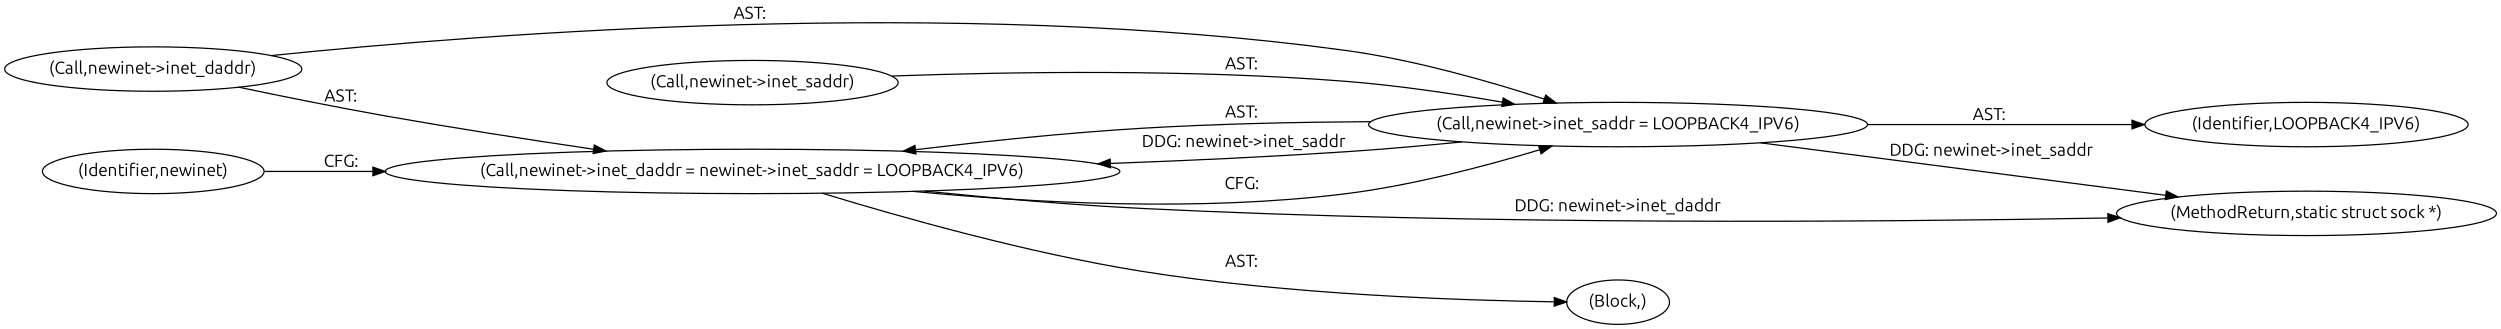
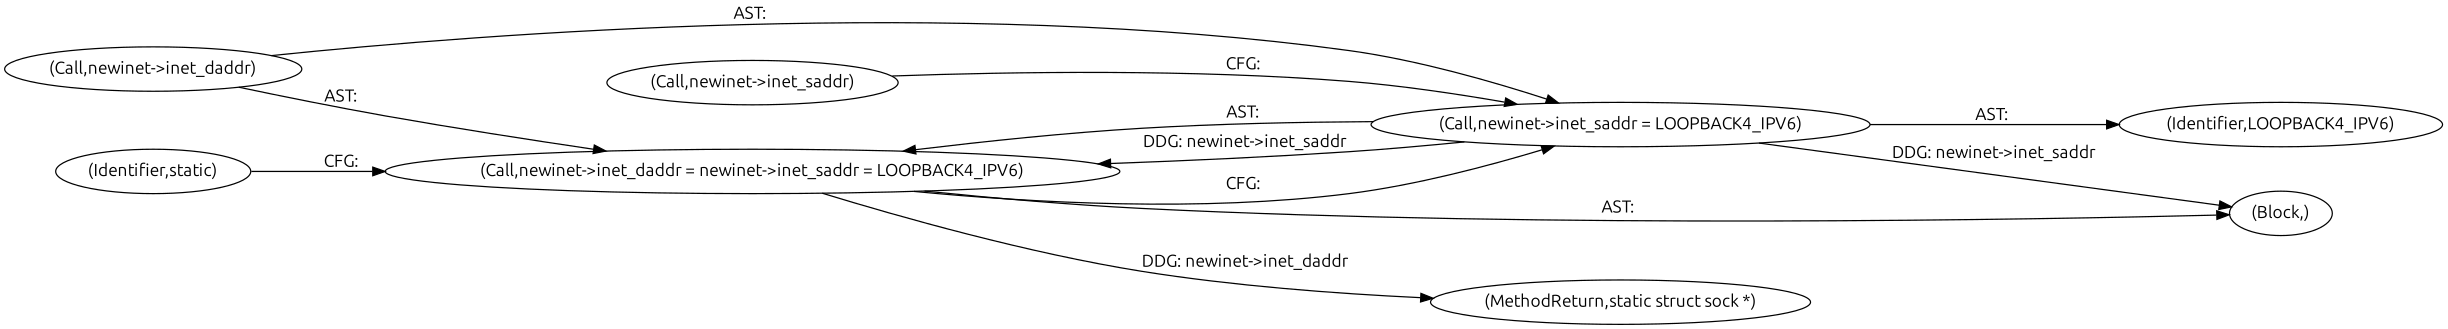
(1244, 65) -> (1245, 65)
(1963, 169) -> (1989, 174)
(153, 171) -> (153, 171)
